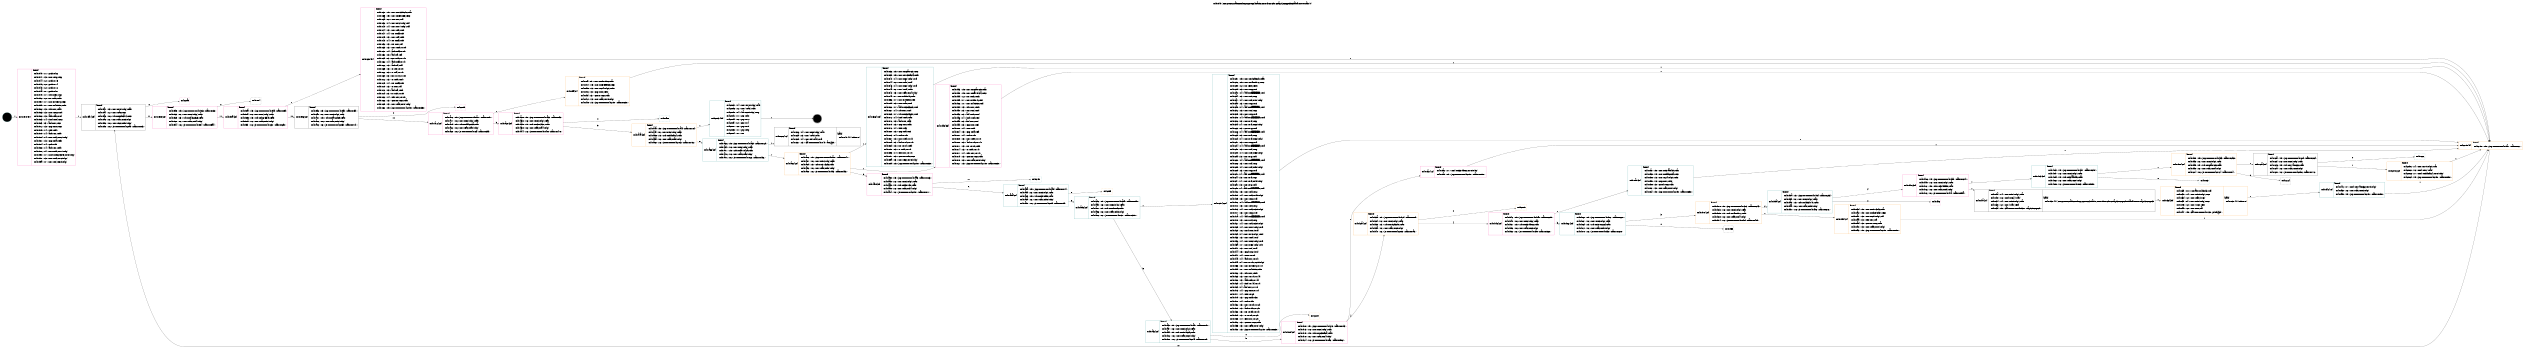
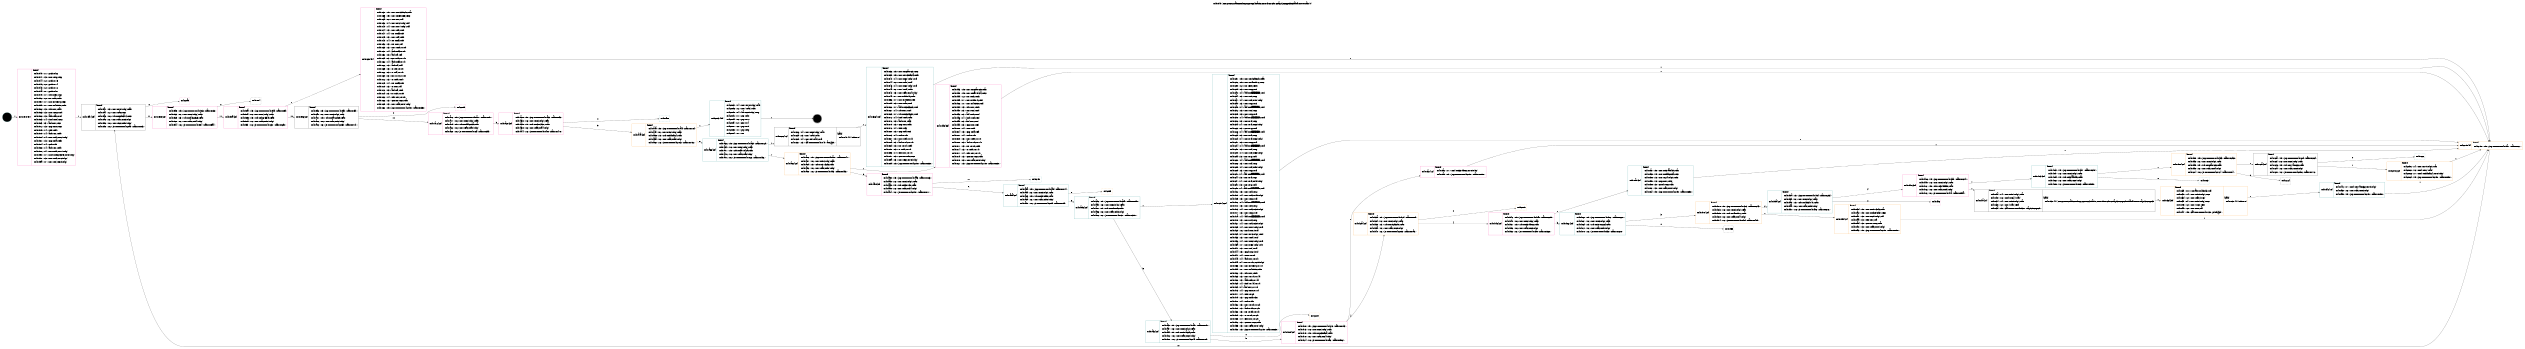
(597, 91) -> none
(857, 149) -> (861, 126)
